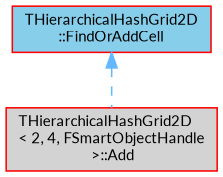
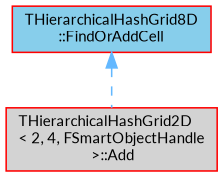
(112, 29) -> (112, 29)
